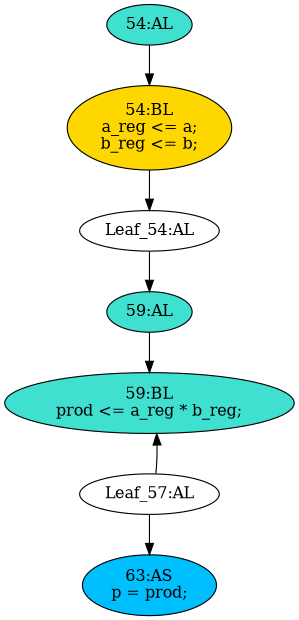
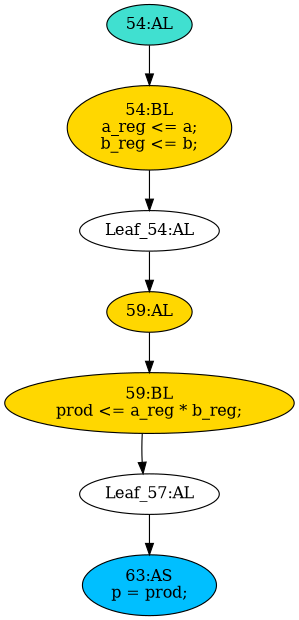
(149, 312) -> (149, 312)
(149, 403) -> (149, 403)
(157, 459) -> (142, 448)
